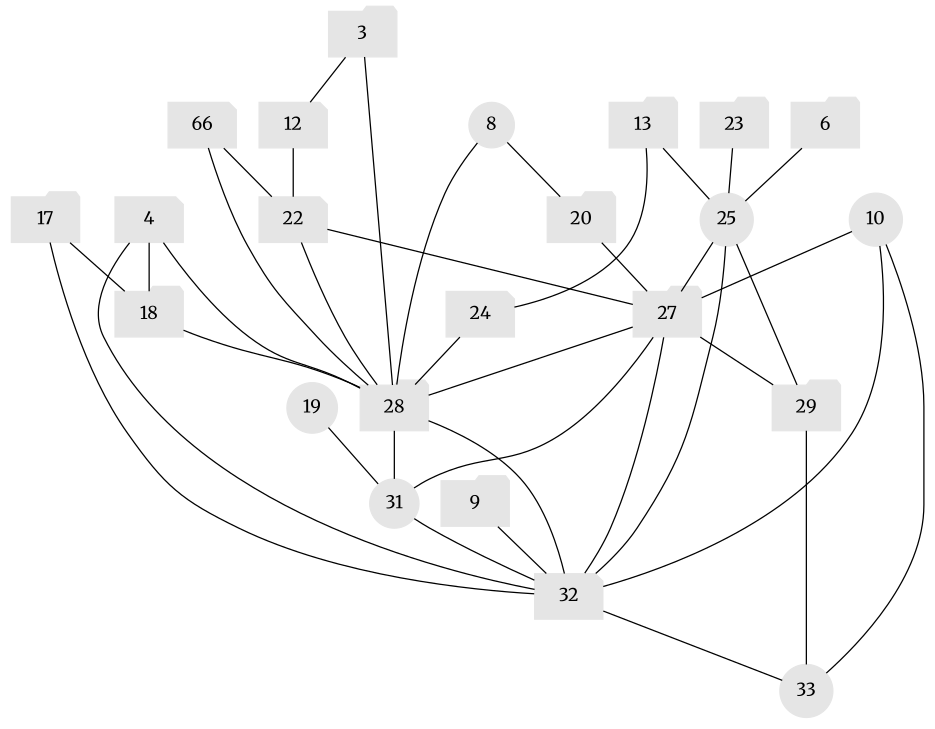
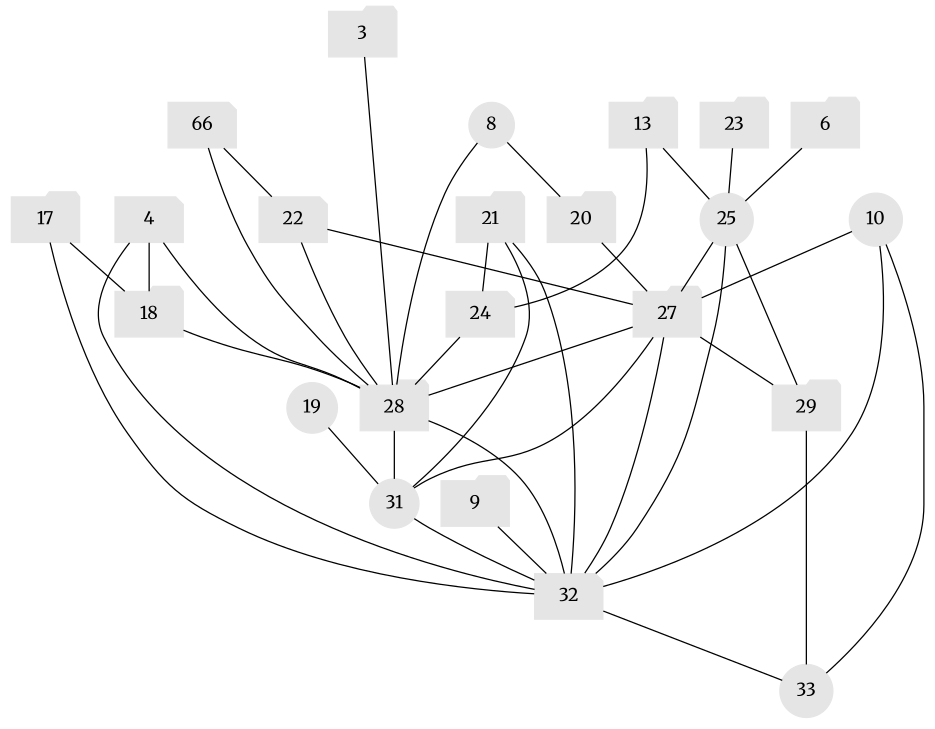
(293, 125) -> none
none -> (490, 220)
